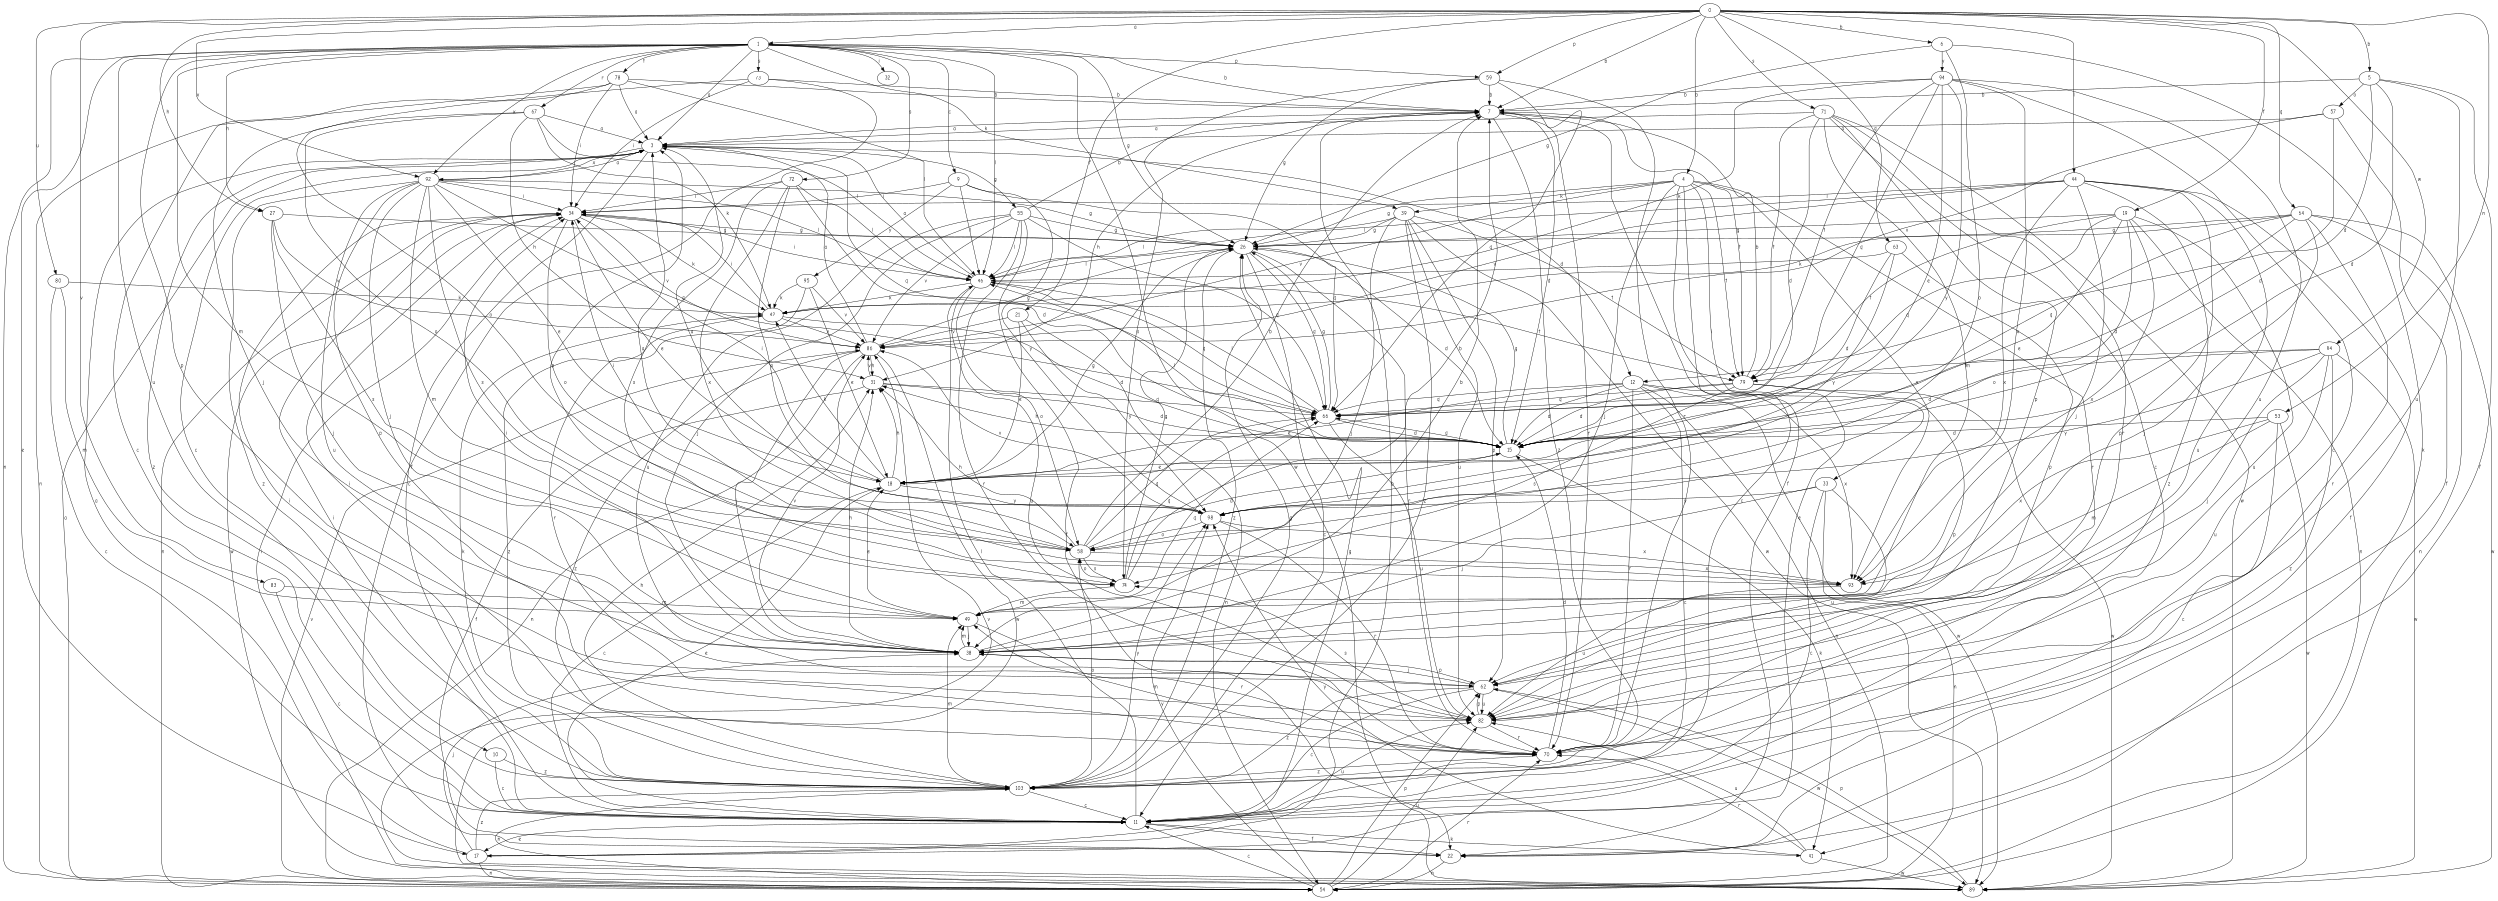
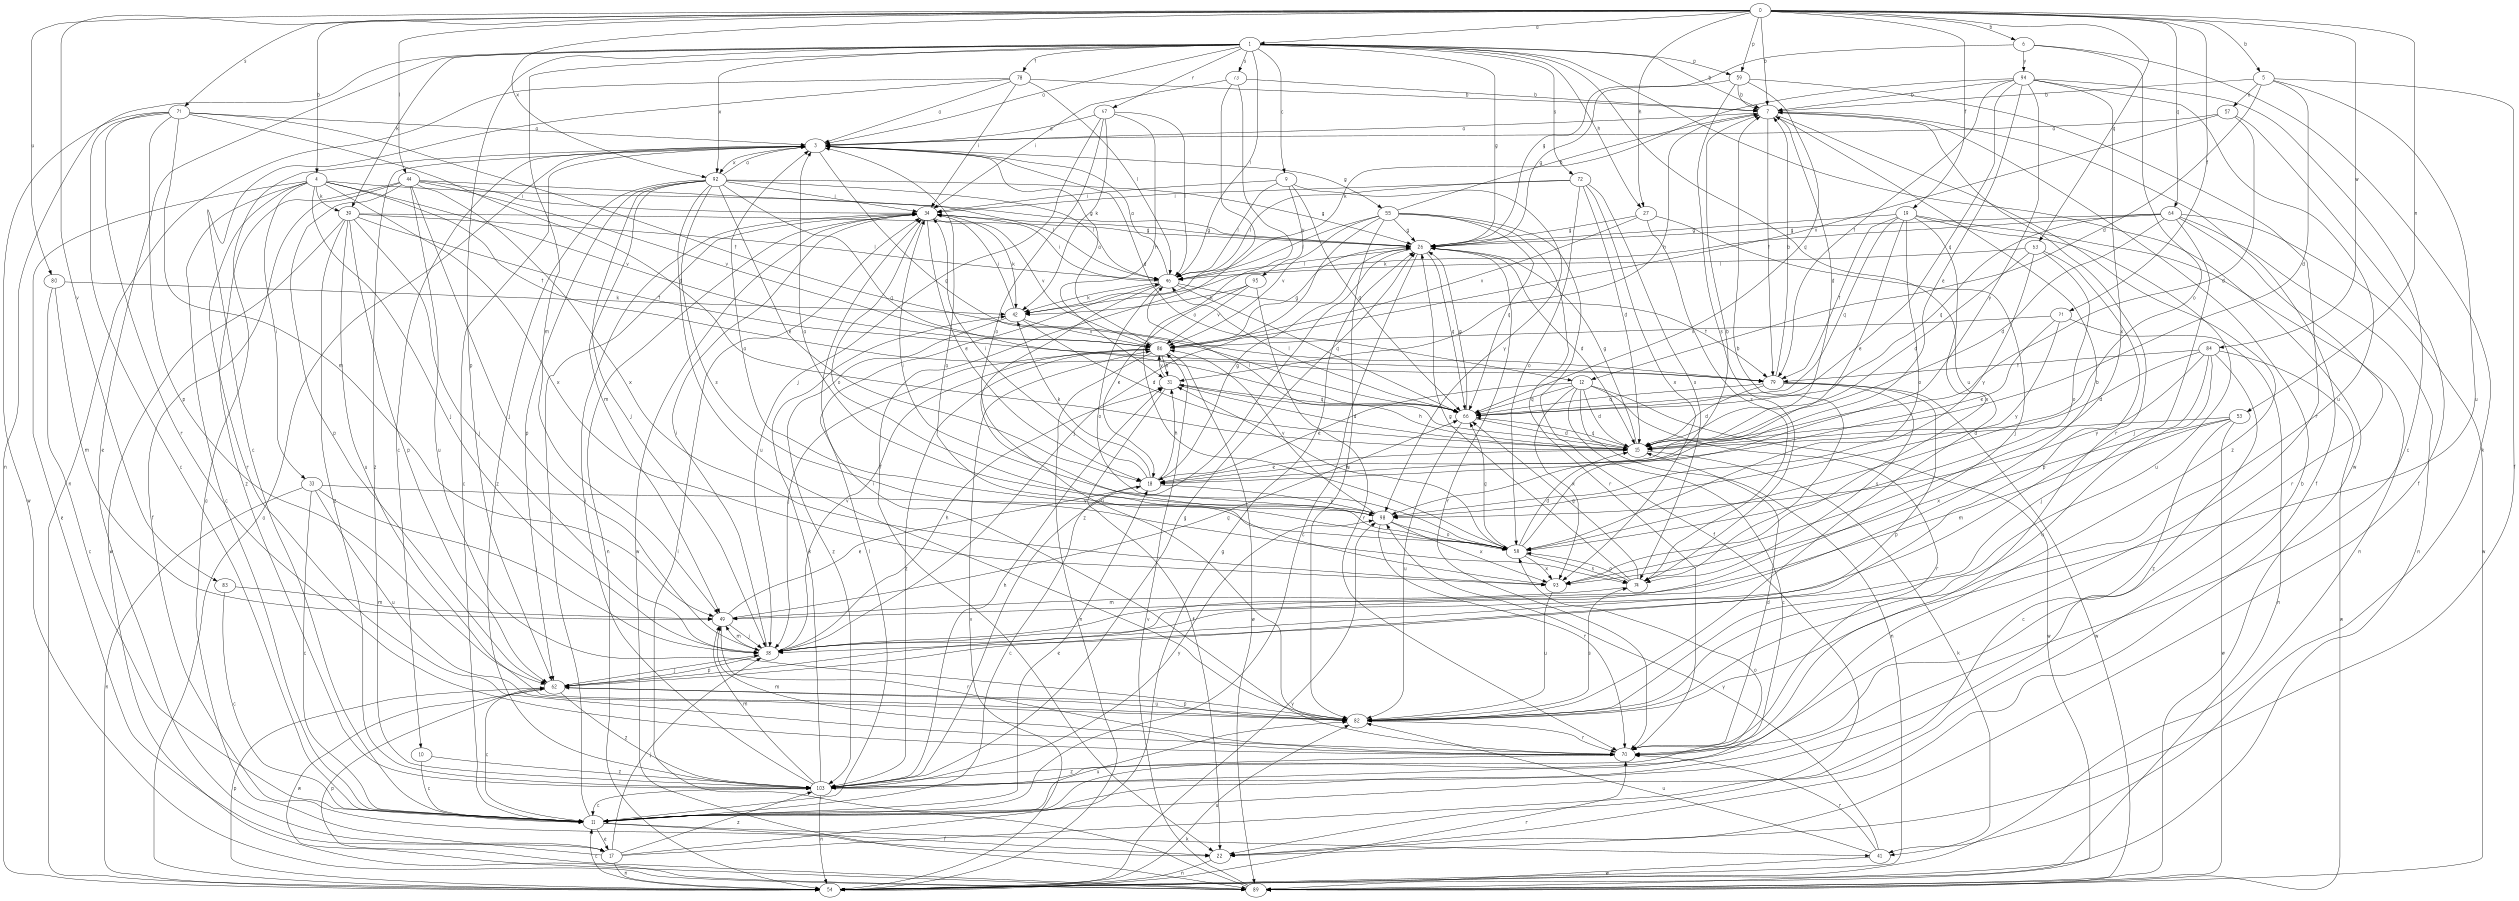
(888, 78) -> none
none -> (1913, 475)
